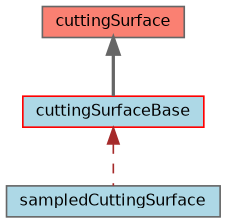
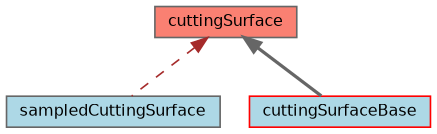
(113, 165) -> (163, 72)
